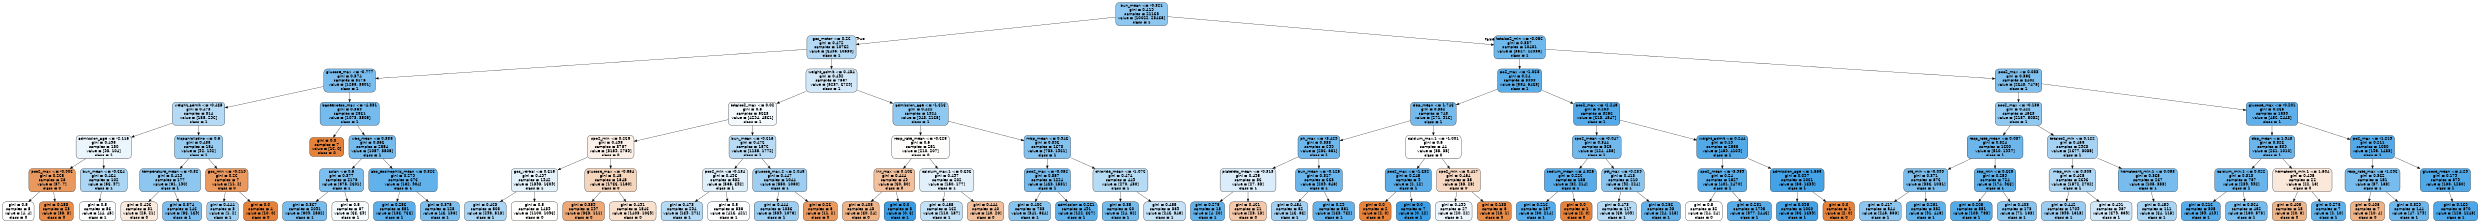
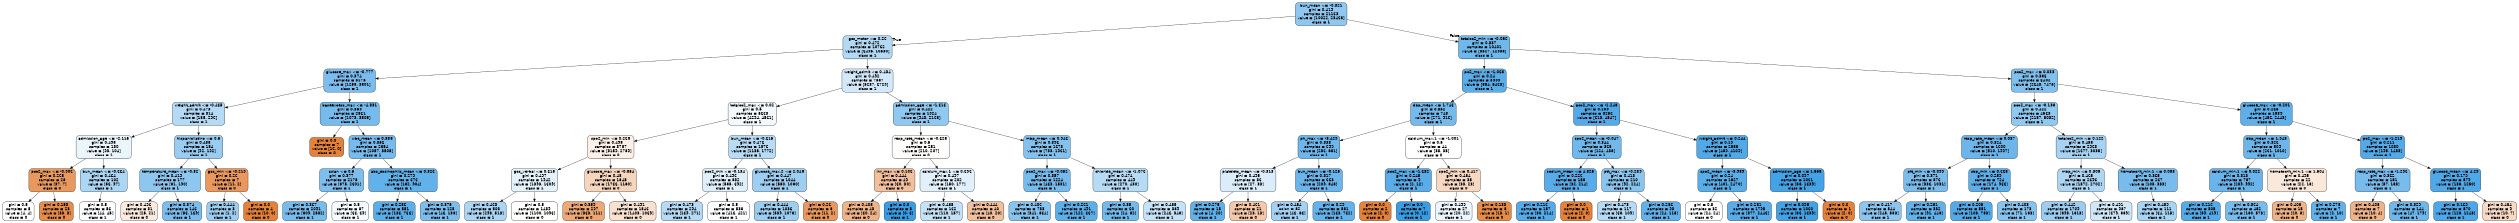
(1076, 211) -> (1076, 211)
(1290, 211) -> (1290, 211)
none -> (2500, 211)
